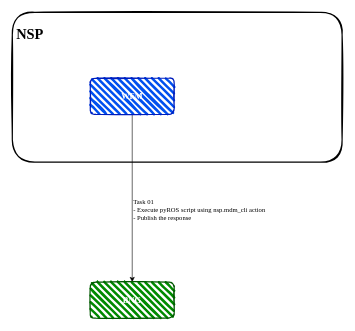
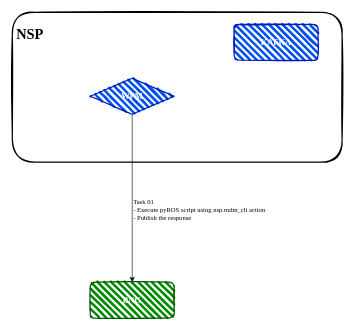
none -> (276, 42)
(132, 96) -> (132, 96)
